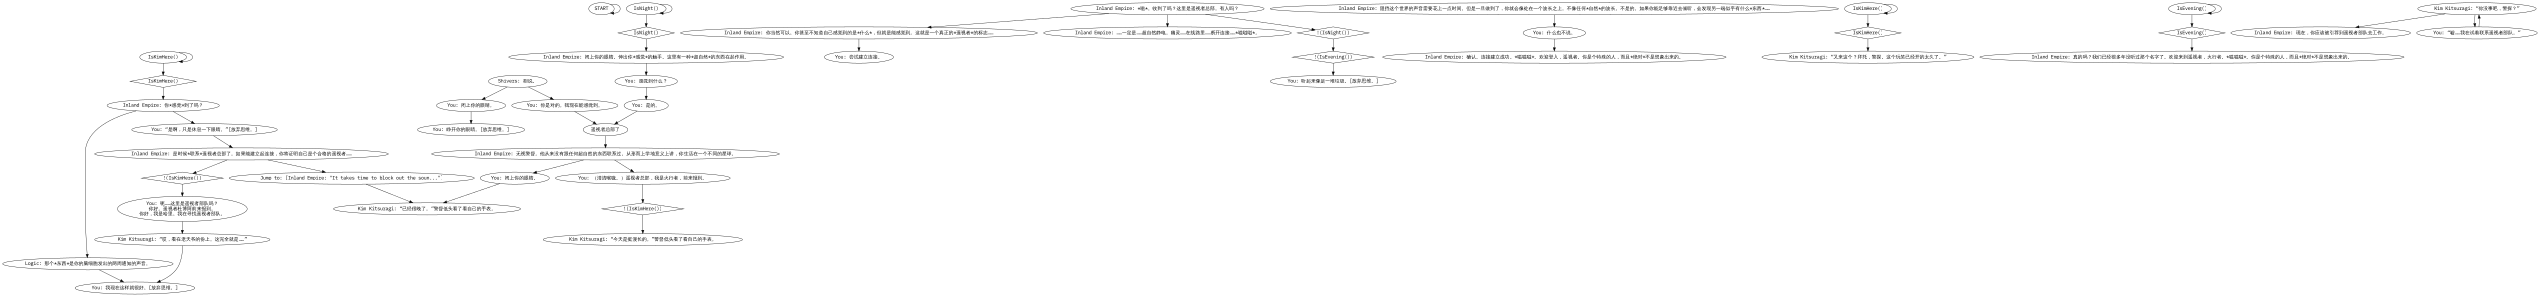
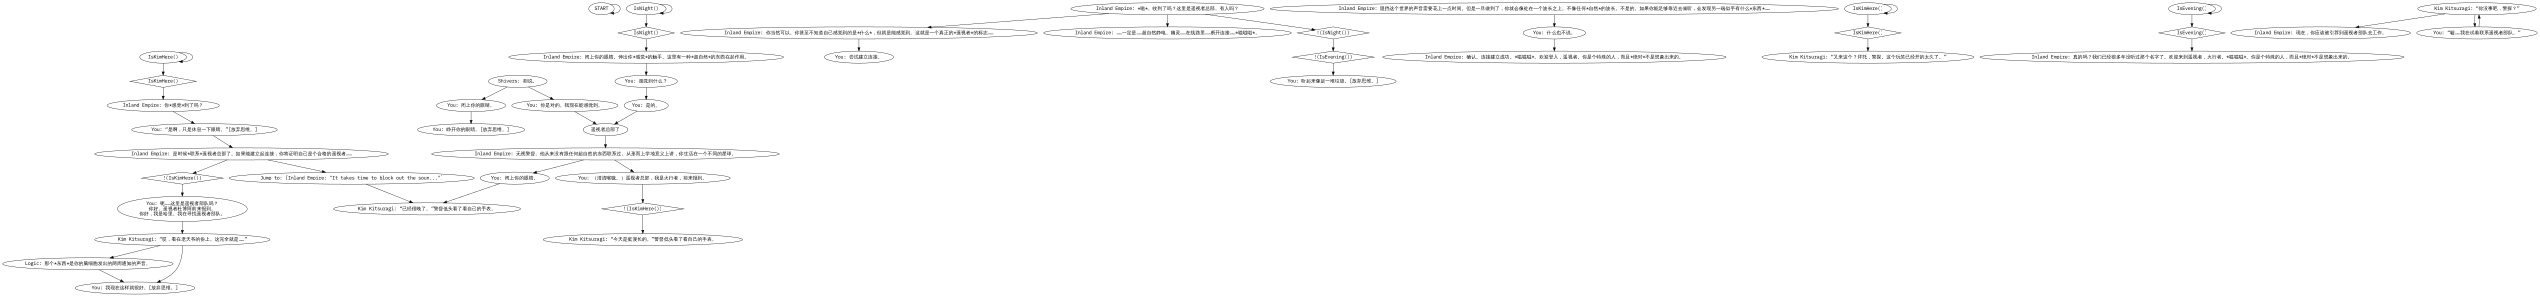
(85, 168) -> (137, 251)
